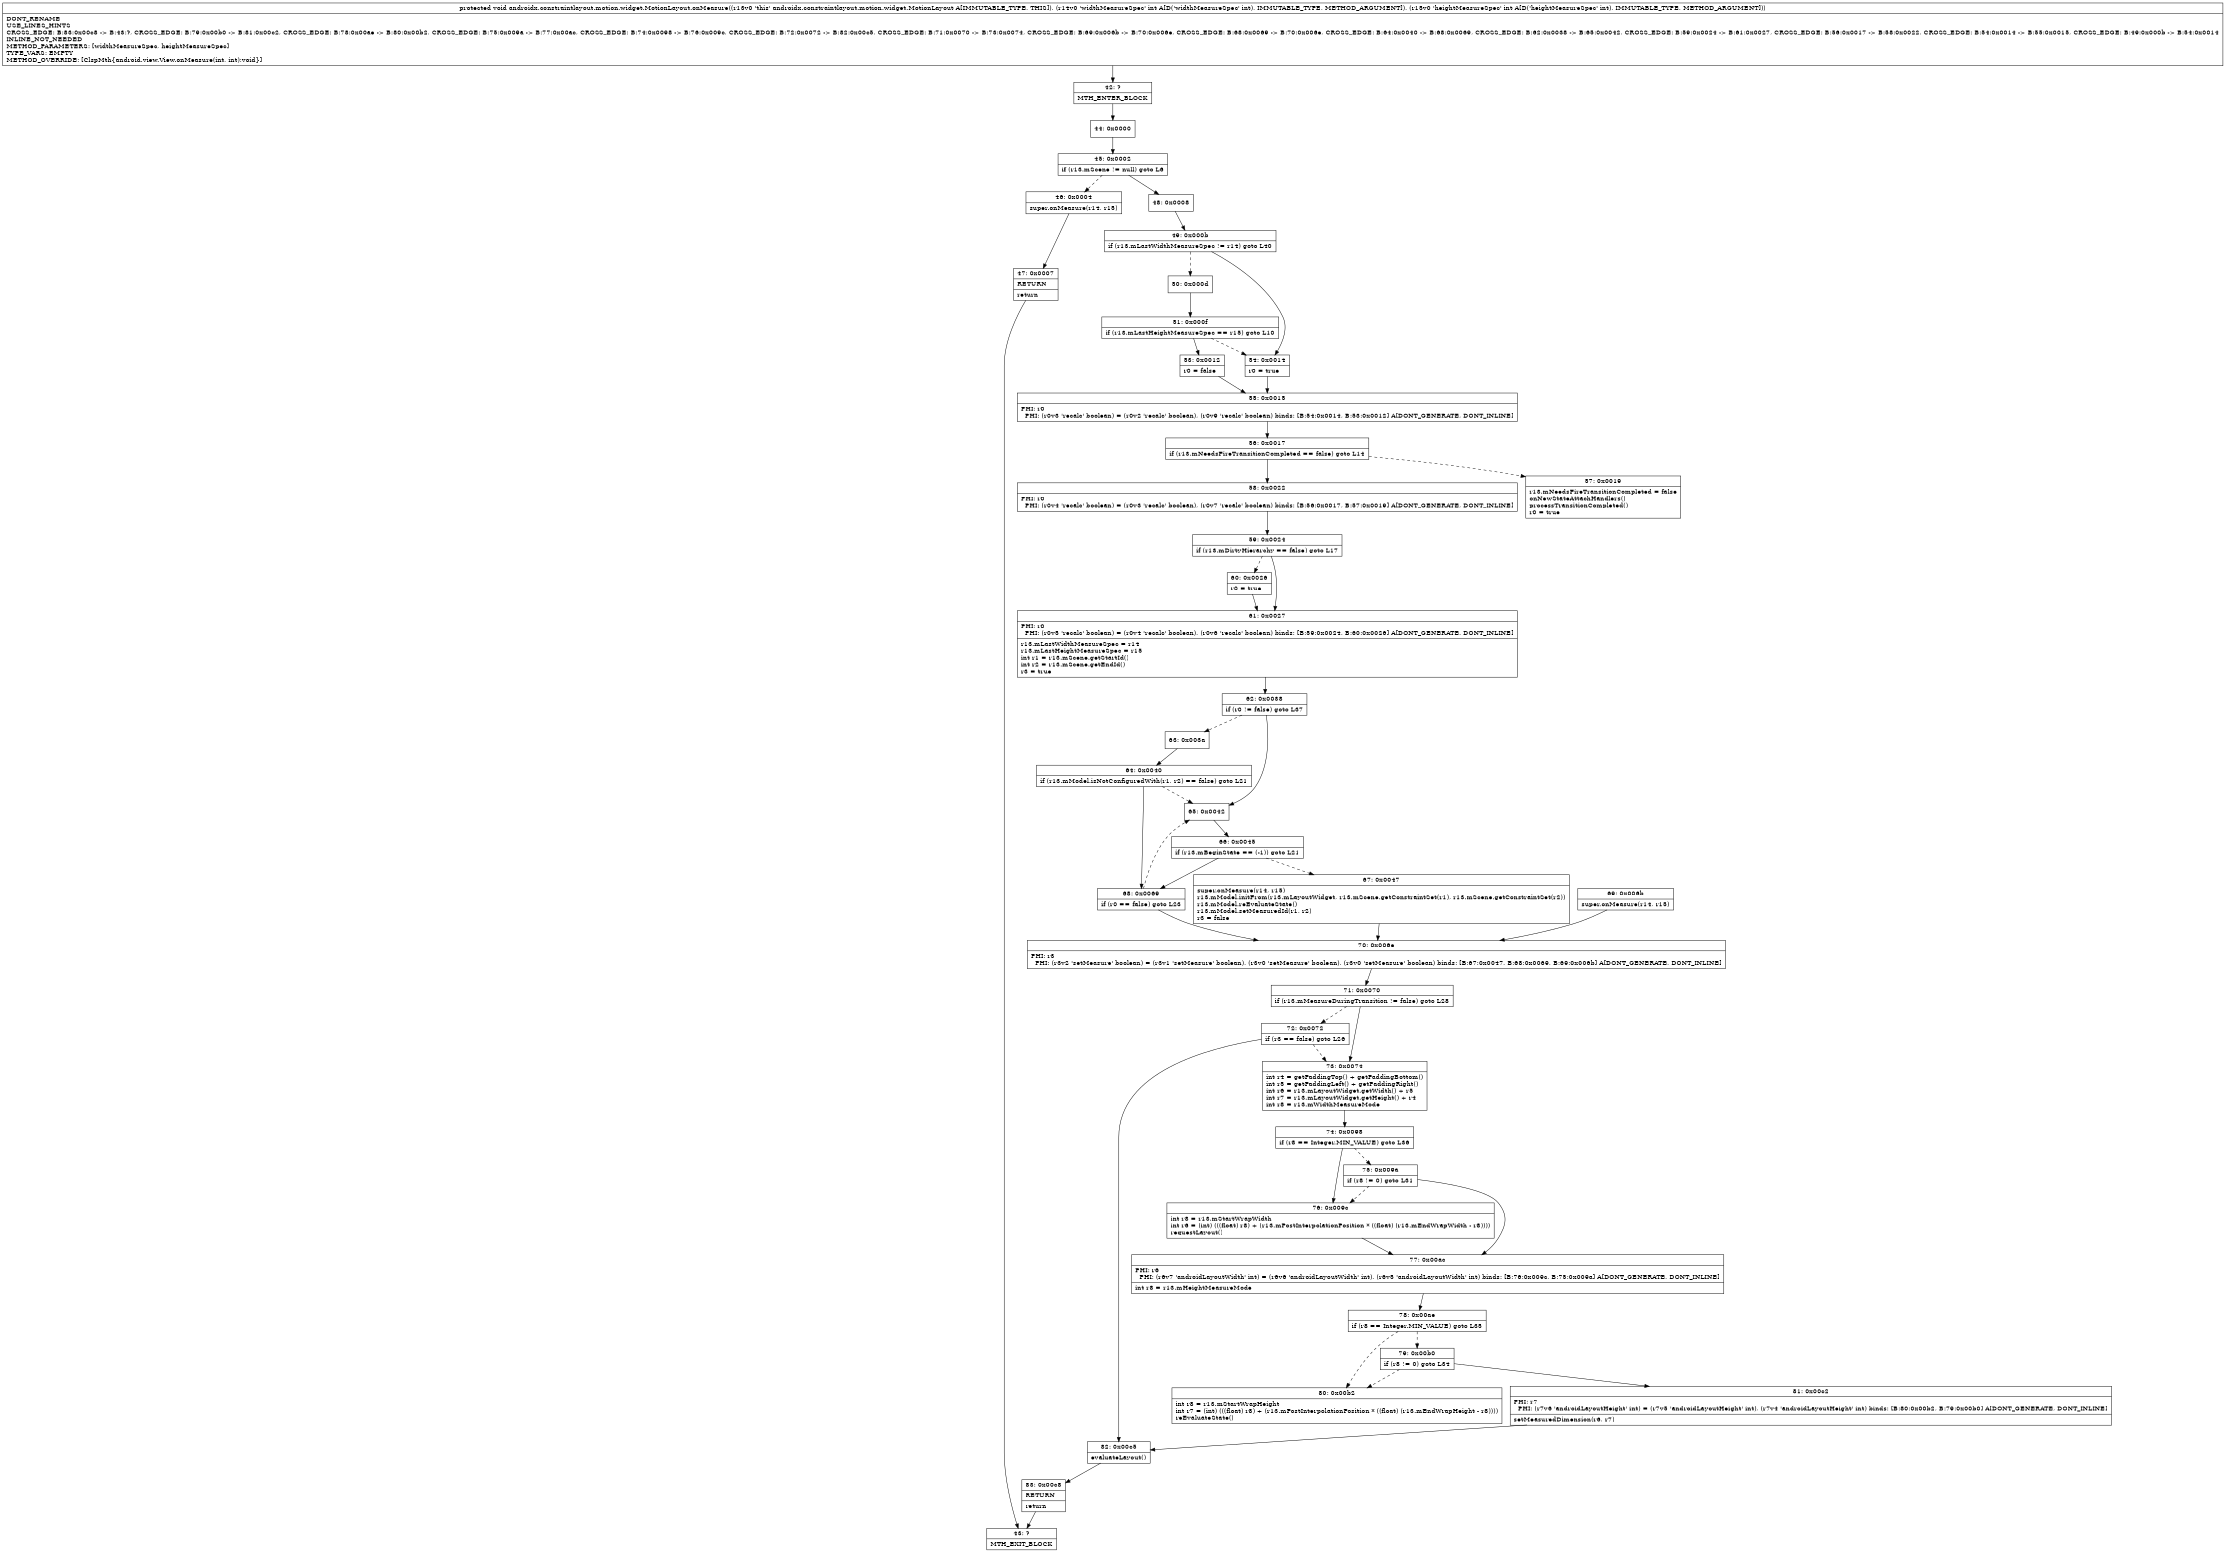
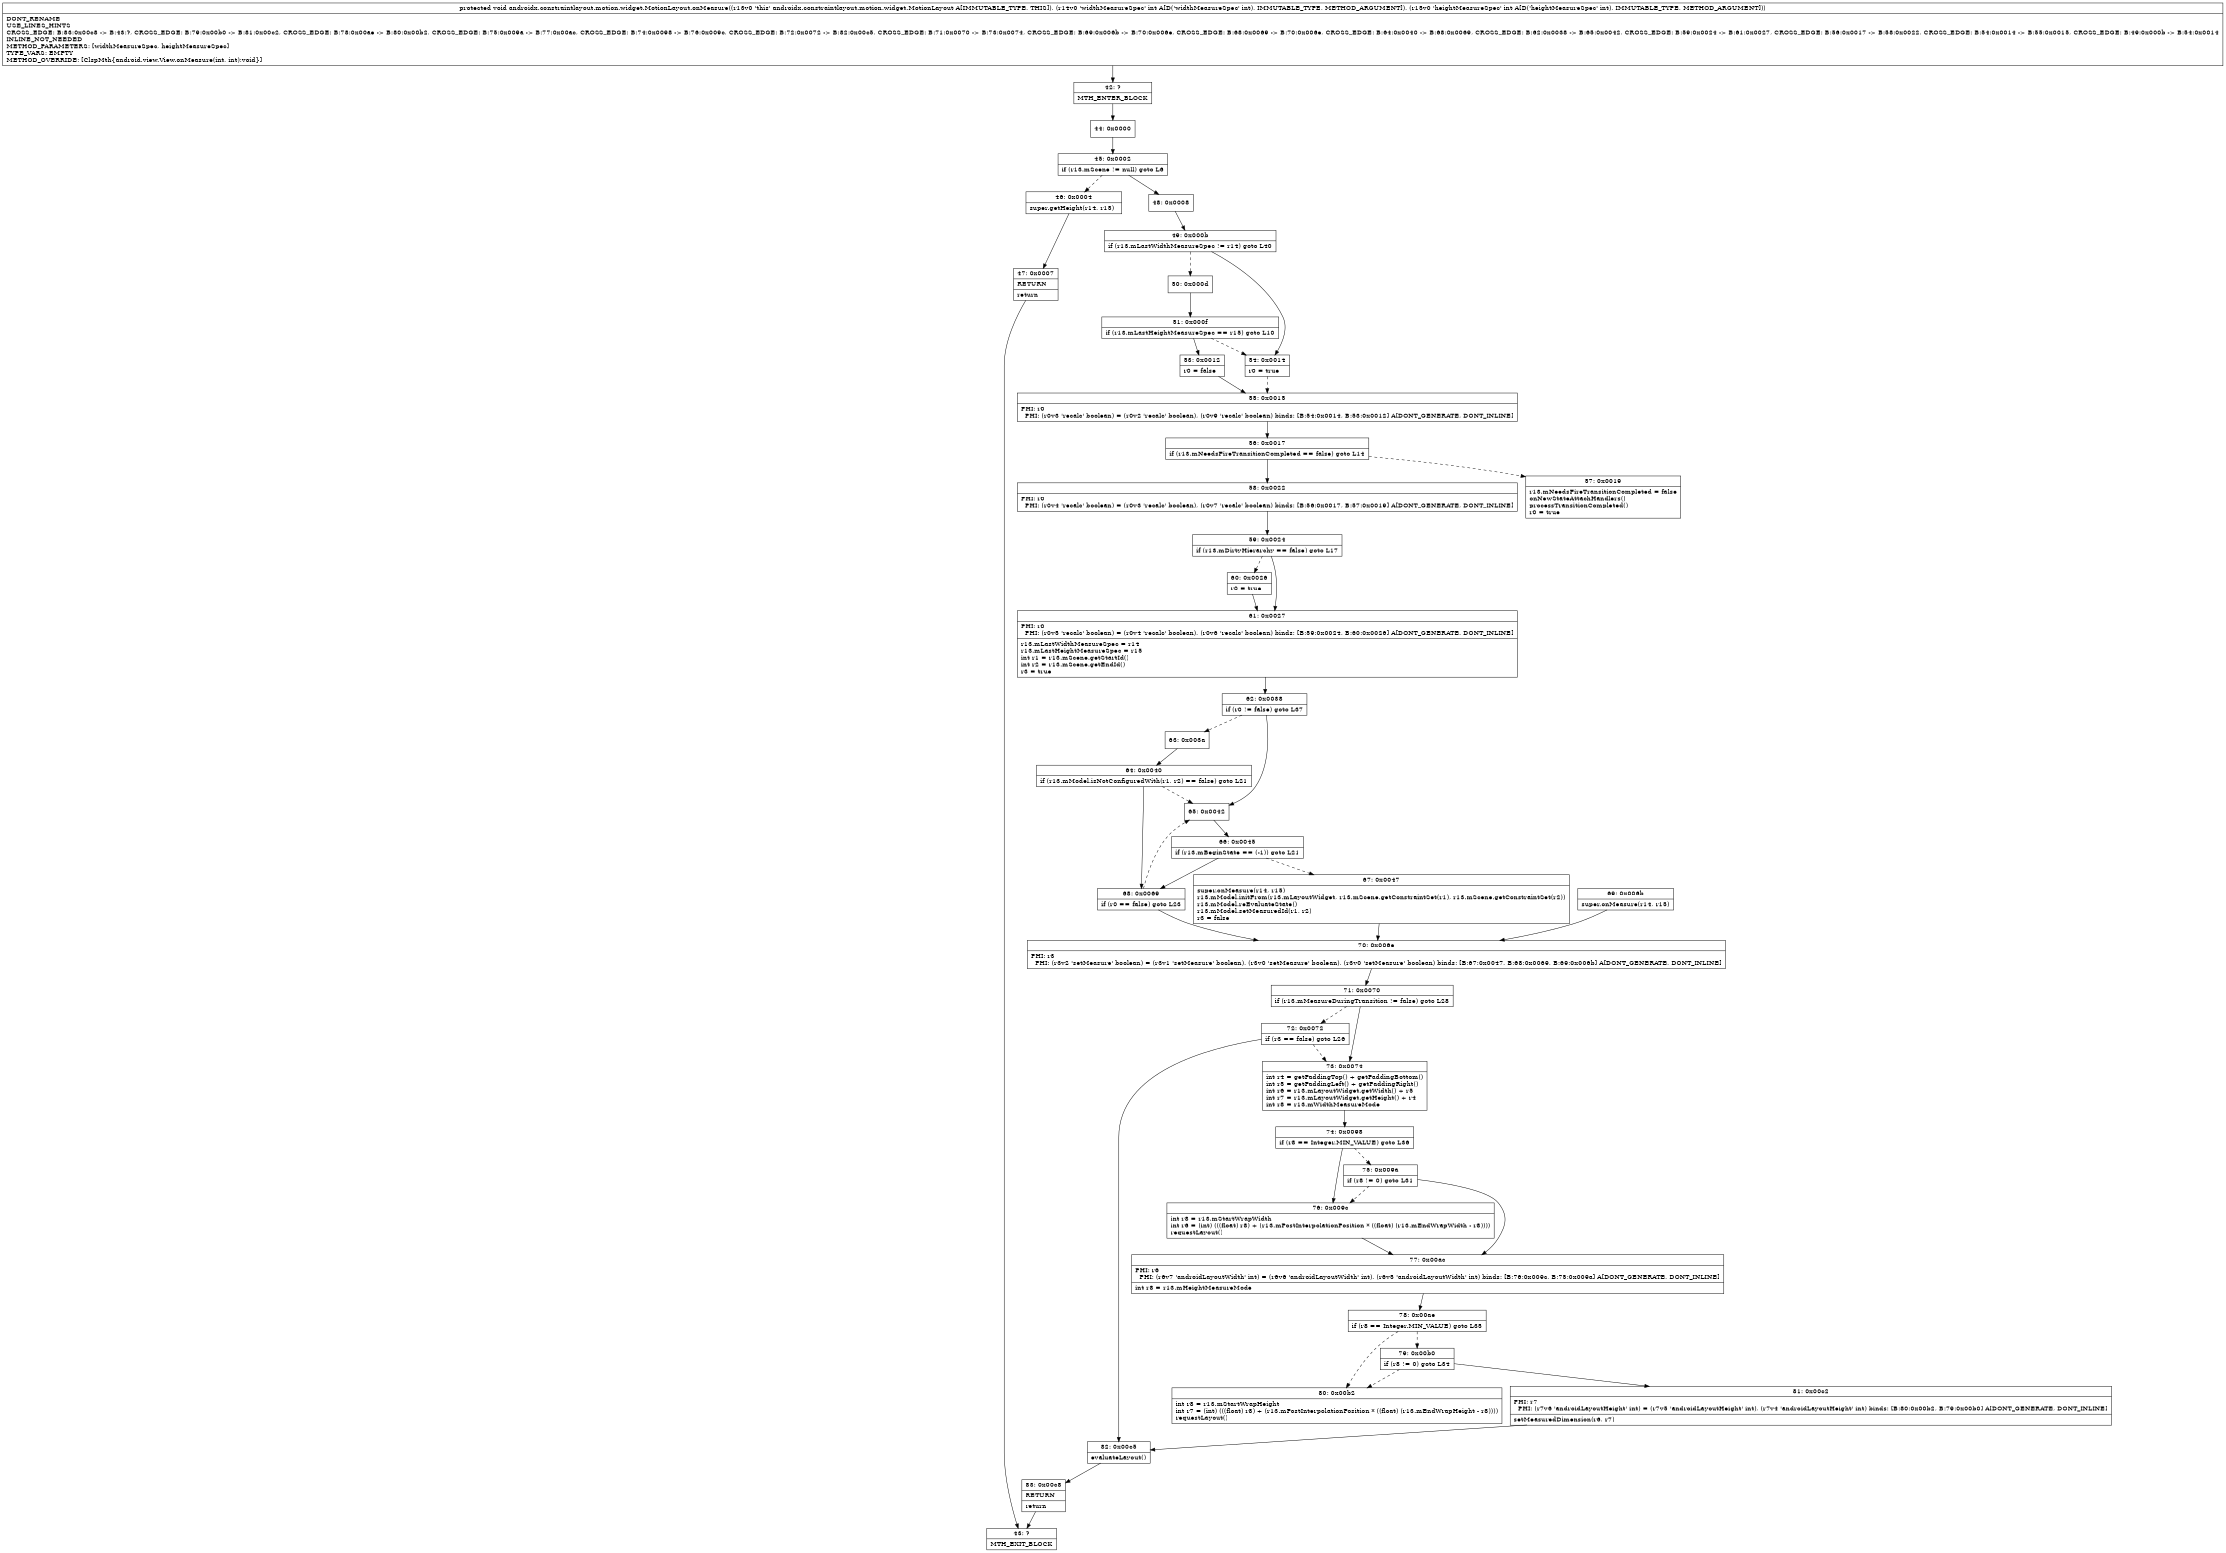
(1074, 208) -> (1072, 208)
(1267, 383) -> (1267, 383)
(1205, 1418) -> (1202, 1418)
